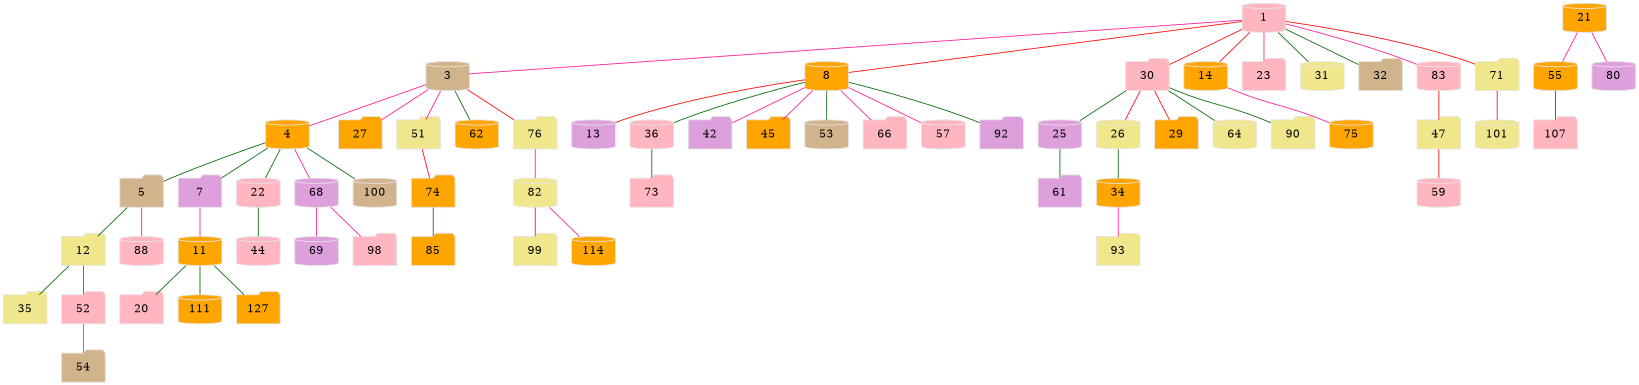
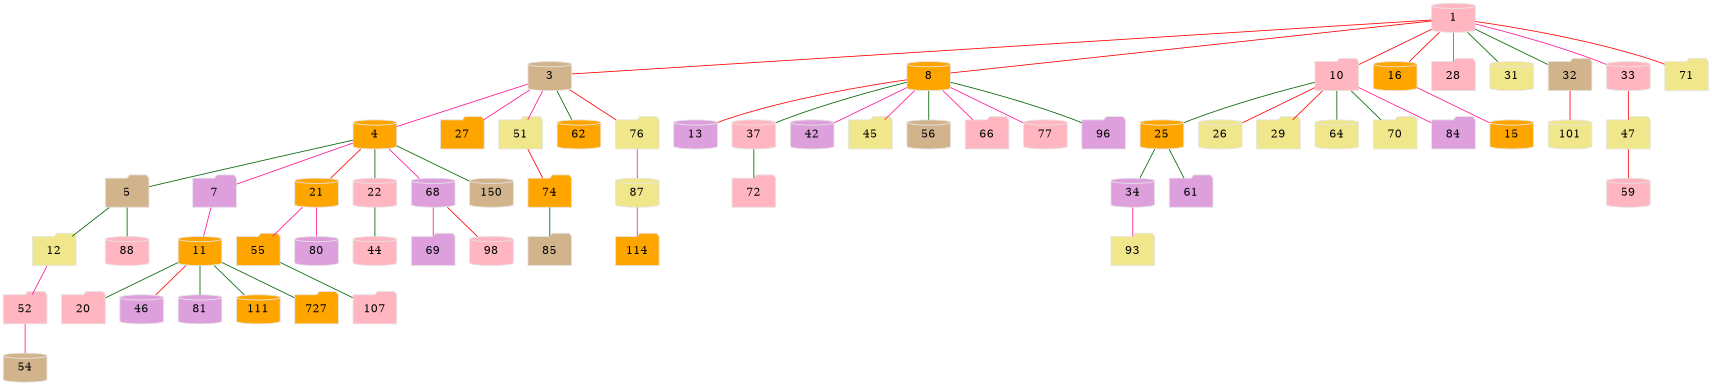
(856, 47) -> (1002, 47)
(1147, 76) -> (1337, 76)
(1206, 76) -> (1395, 76)
(1264, 76) -> (1453, 76)
(1439, 76) -> (1628, 76)
(1555, 76) -> (258, 251)
(1497, 105) -> (1570, 105)
(652, 134) -> (754, 134)
(710, 134) -> (812, 134)
(768, 134) -> (870, 134)
(827, 134) -> (929, 134)
(943, 134) -> (1045, 134)
(1002, 134) -> (1104, 134)
(1060, 134) -> (1162, 134)
(1177, 134) -> (1279, 134)
(1293, 134) -> (1395, 134)
(1351, 134) -> (1512, 134)
none -> (1453, 134)
(244, 163) -> (295, 164)
none -> (346, 164)
(1118, 164) -> (1147, 164)
(375, 193) -> (492, 193)
(535, 193) -> (637, 193)
(652, 193) -> (754, 193)
(1118, 193) -> (1133, 193)
(142, 222) -> (127, 222)
(346, 222) -> (462, 222)
(317, 251) -> (433, 251)
(375, 251) -> (492, 251)
(433, 251) -> (550, 251)
(535, 251) -> none
(594, 251) -> (637, 251)
(83, 280) -> (40, 280)
(25, 309) -> none
none -> (142, 309)
none -> (200, 309)
(258, 309) -> (317, 309)
(83, 368) -> (25, 368)
